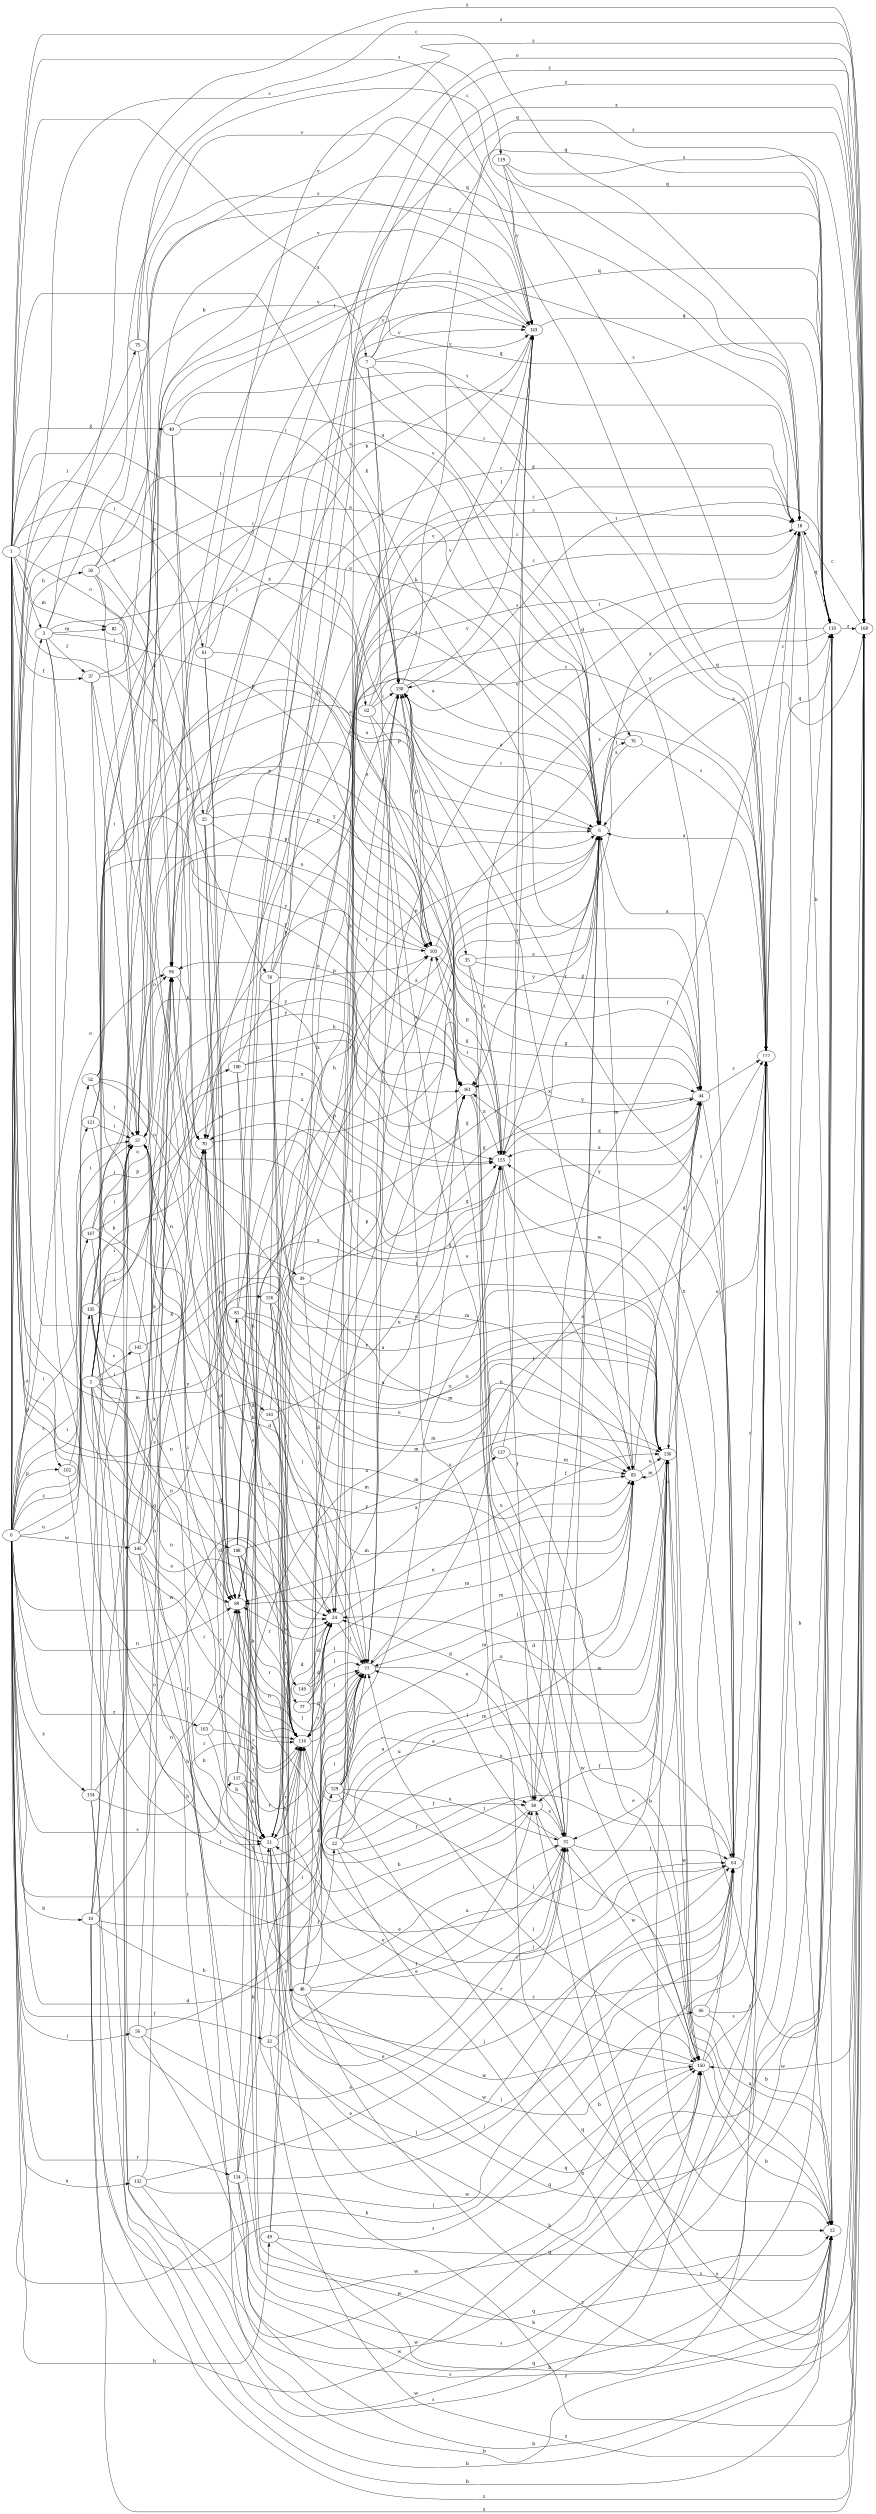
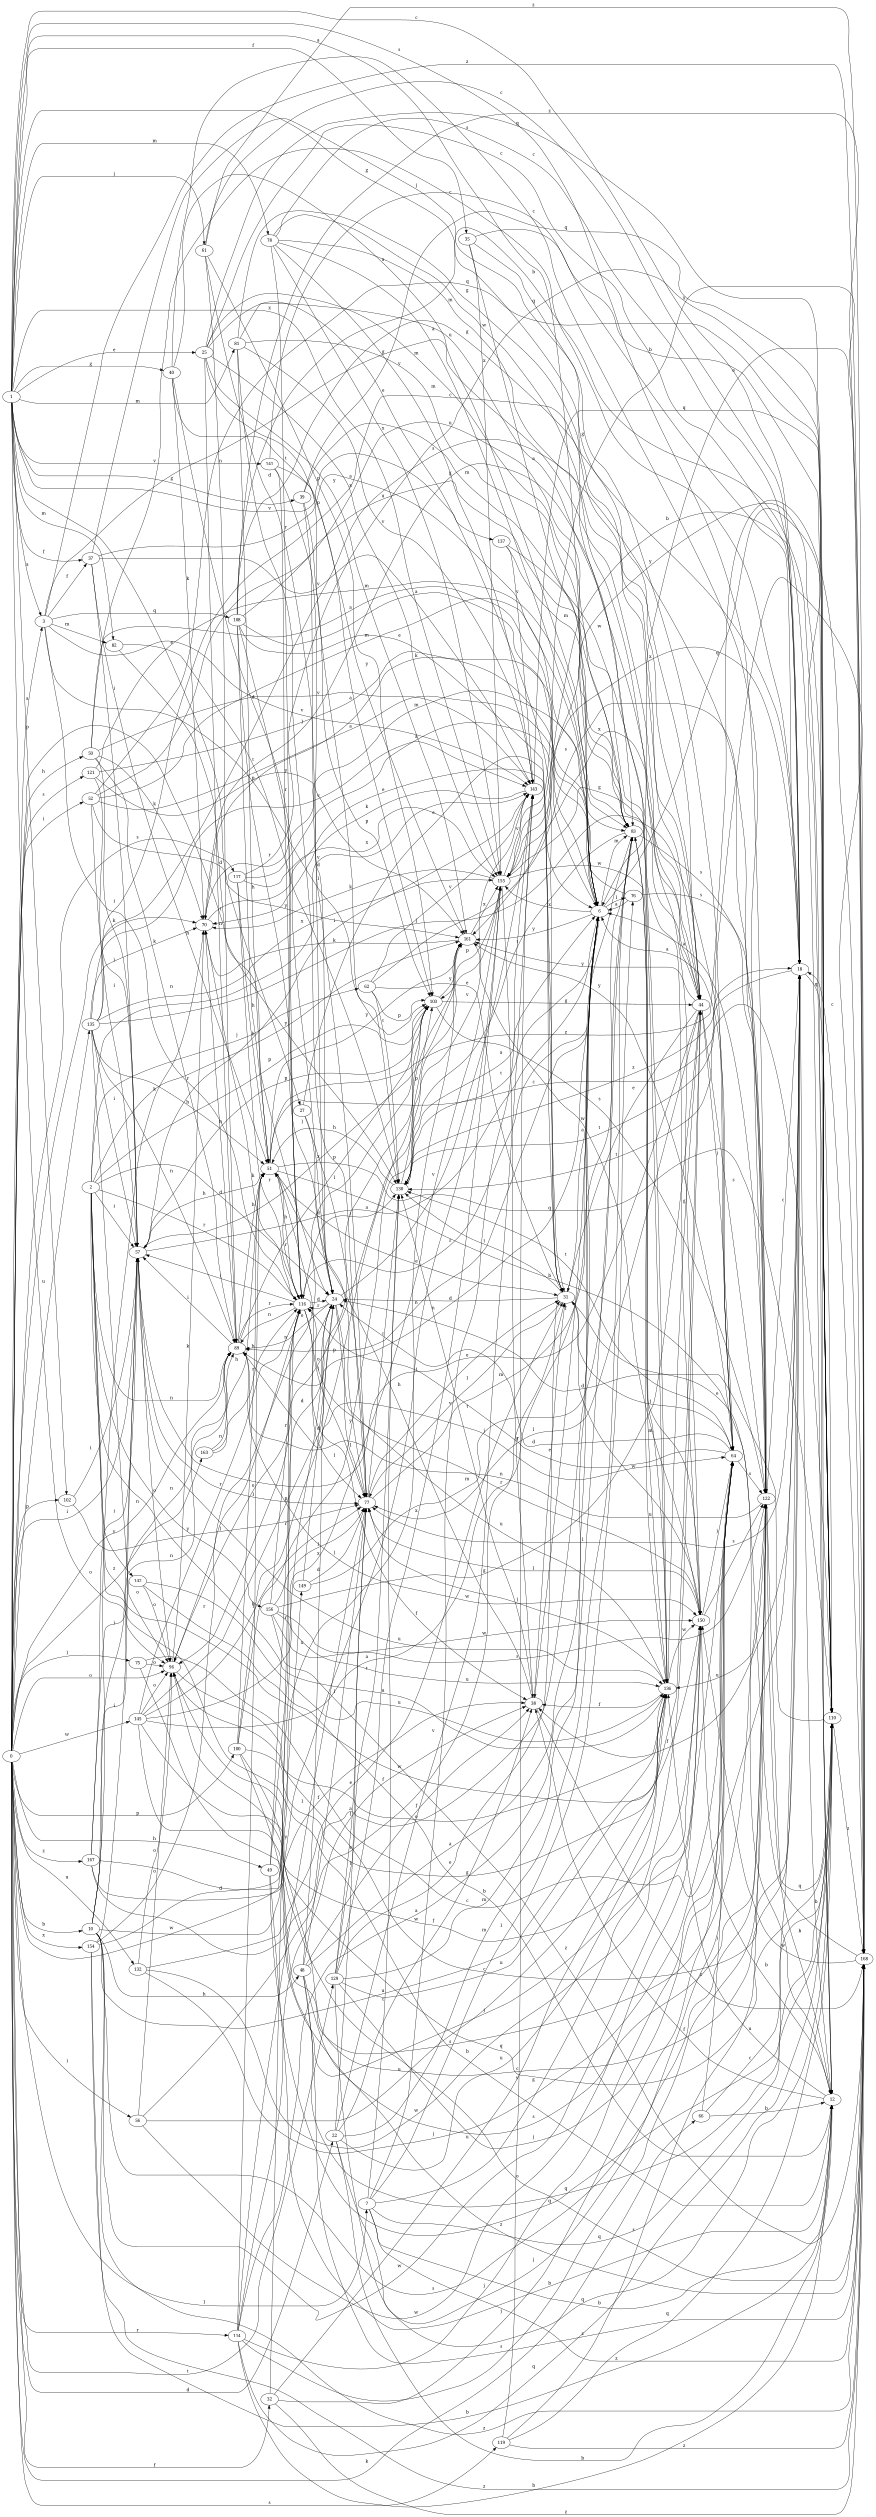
(204, 310) -> (204, 2302)
none -> (288, 1985)
